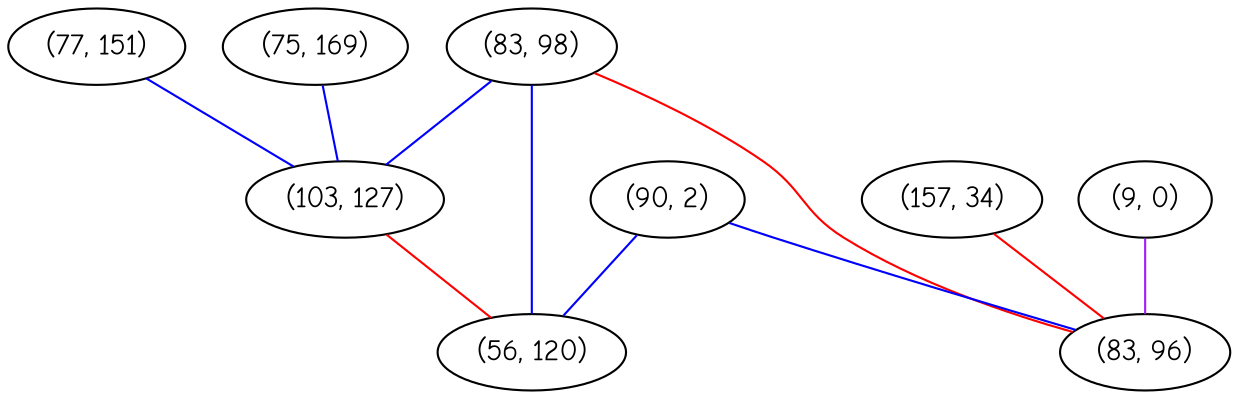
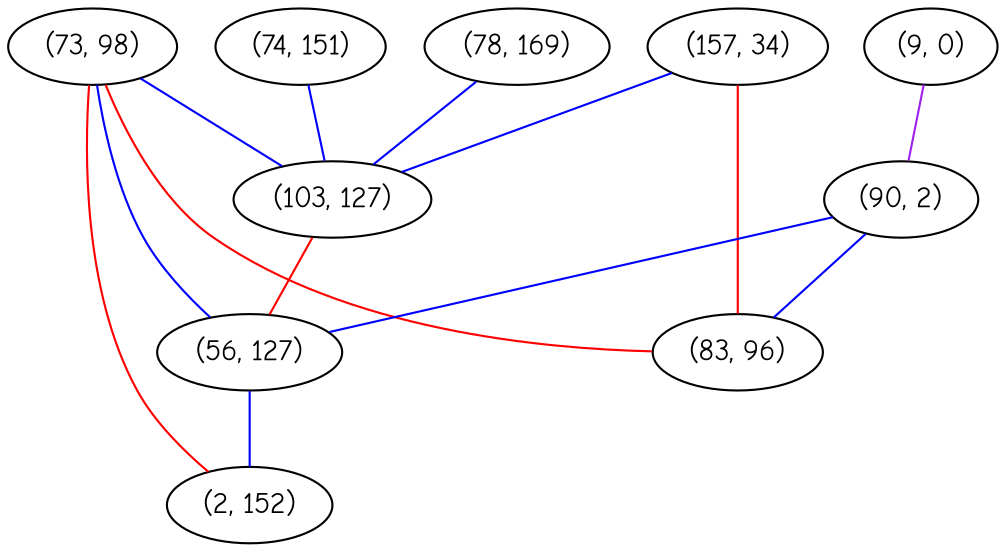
(97, 47) -> (301, 47)
(315, 47) -> (517, 47)
(532, 47) -> (93, 47)
none -> (537, 122)
(1145, 276) -> (916, 123)
(532, 352) -> (250, 352)
none -> (250, 505)
